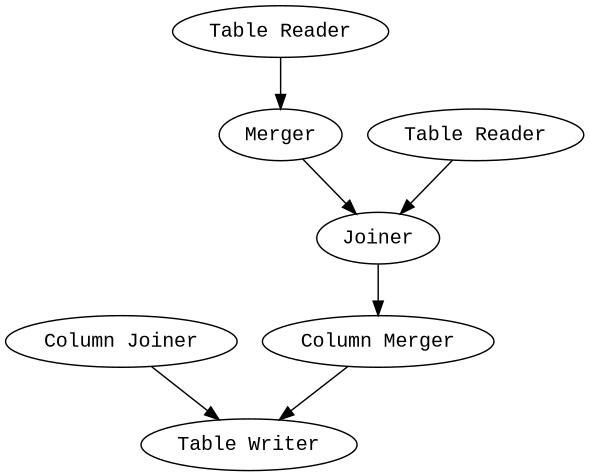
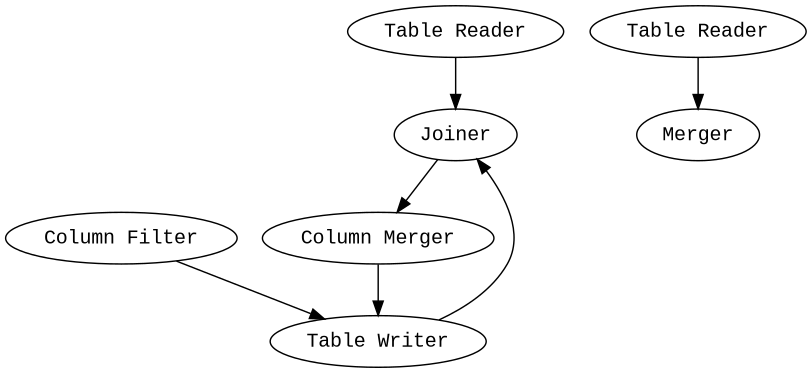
(324, 181) -> (510, 259)
(121, 341) -> (121, 238)
